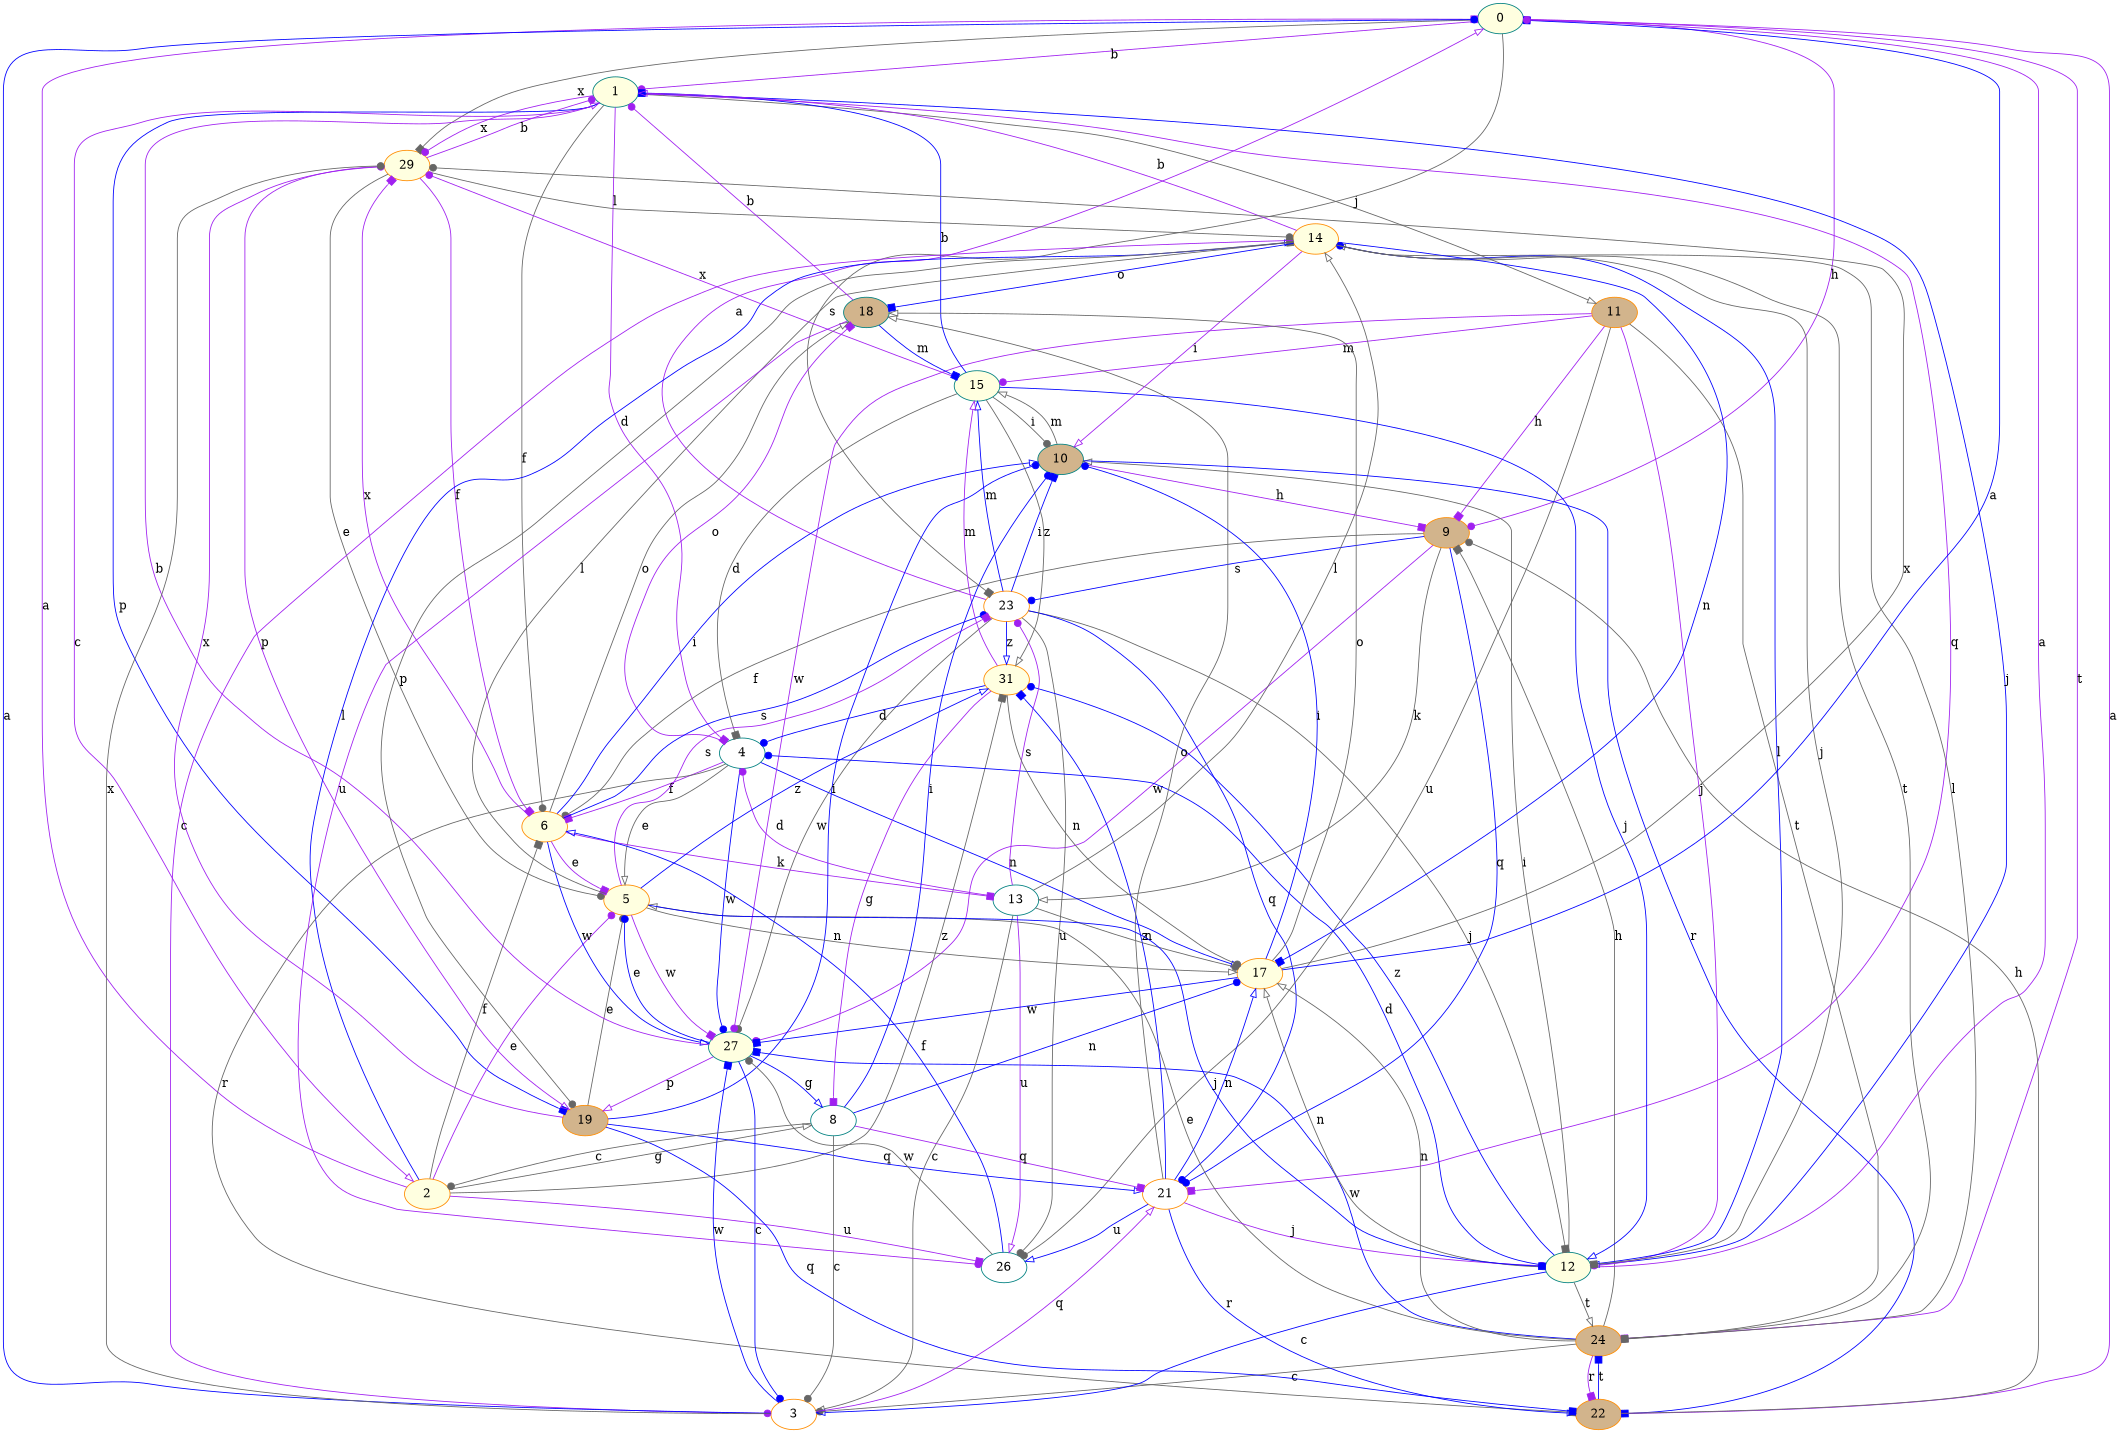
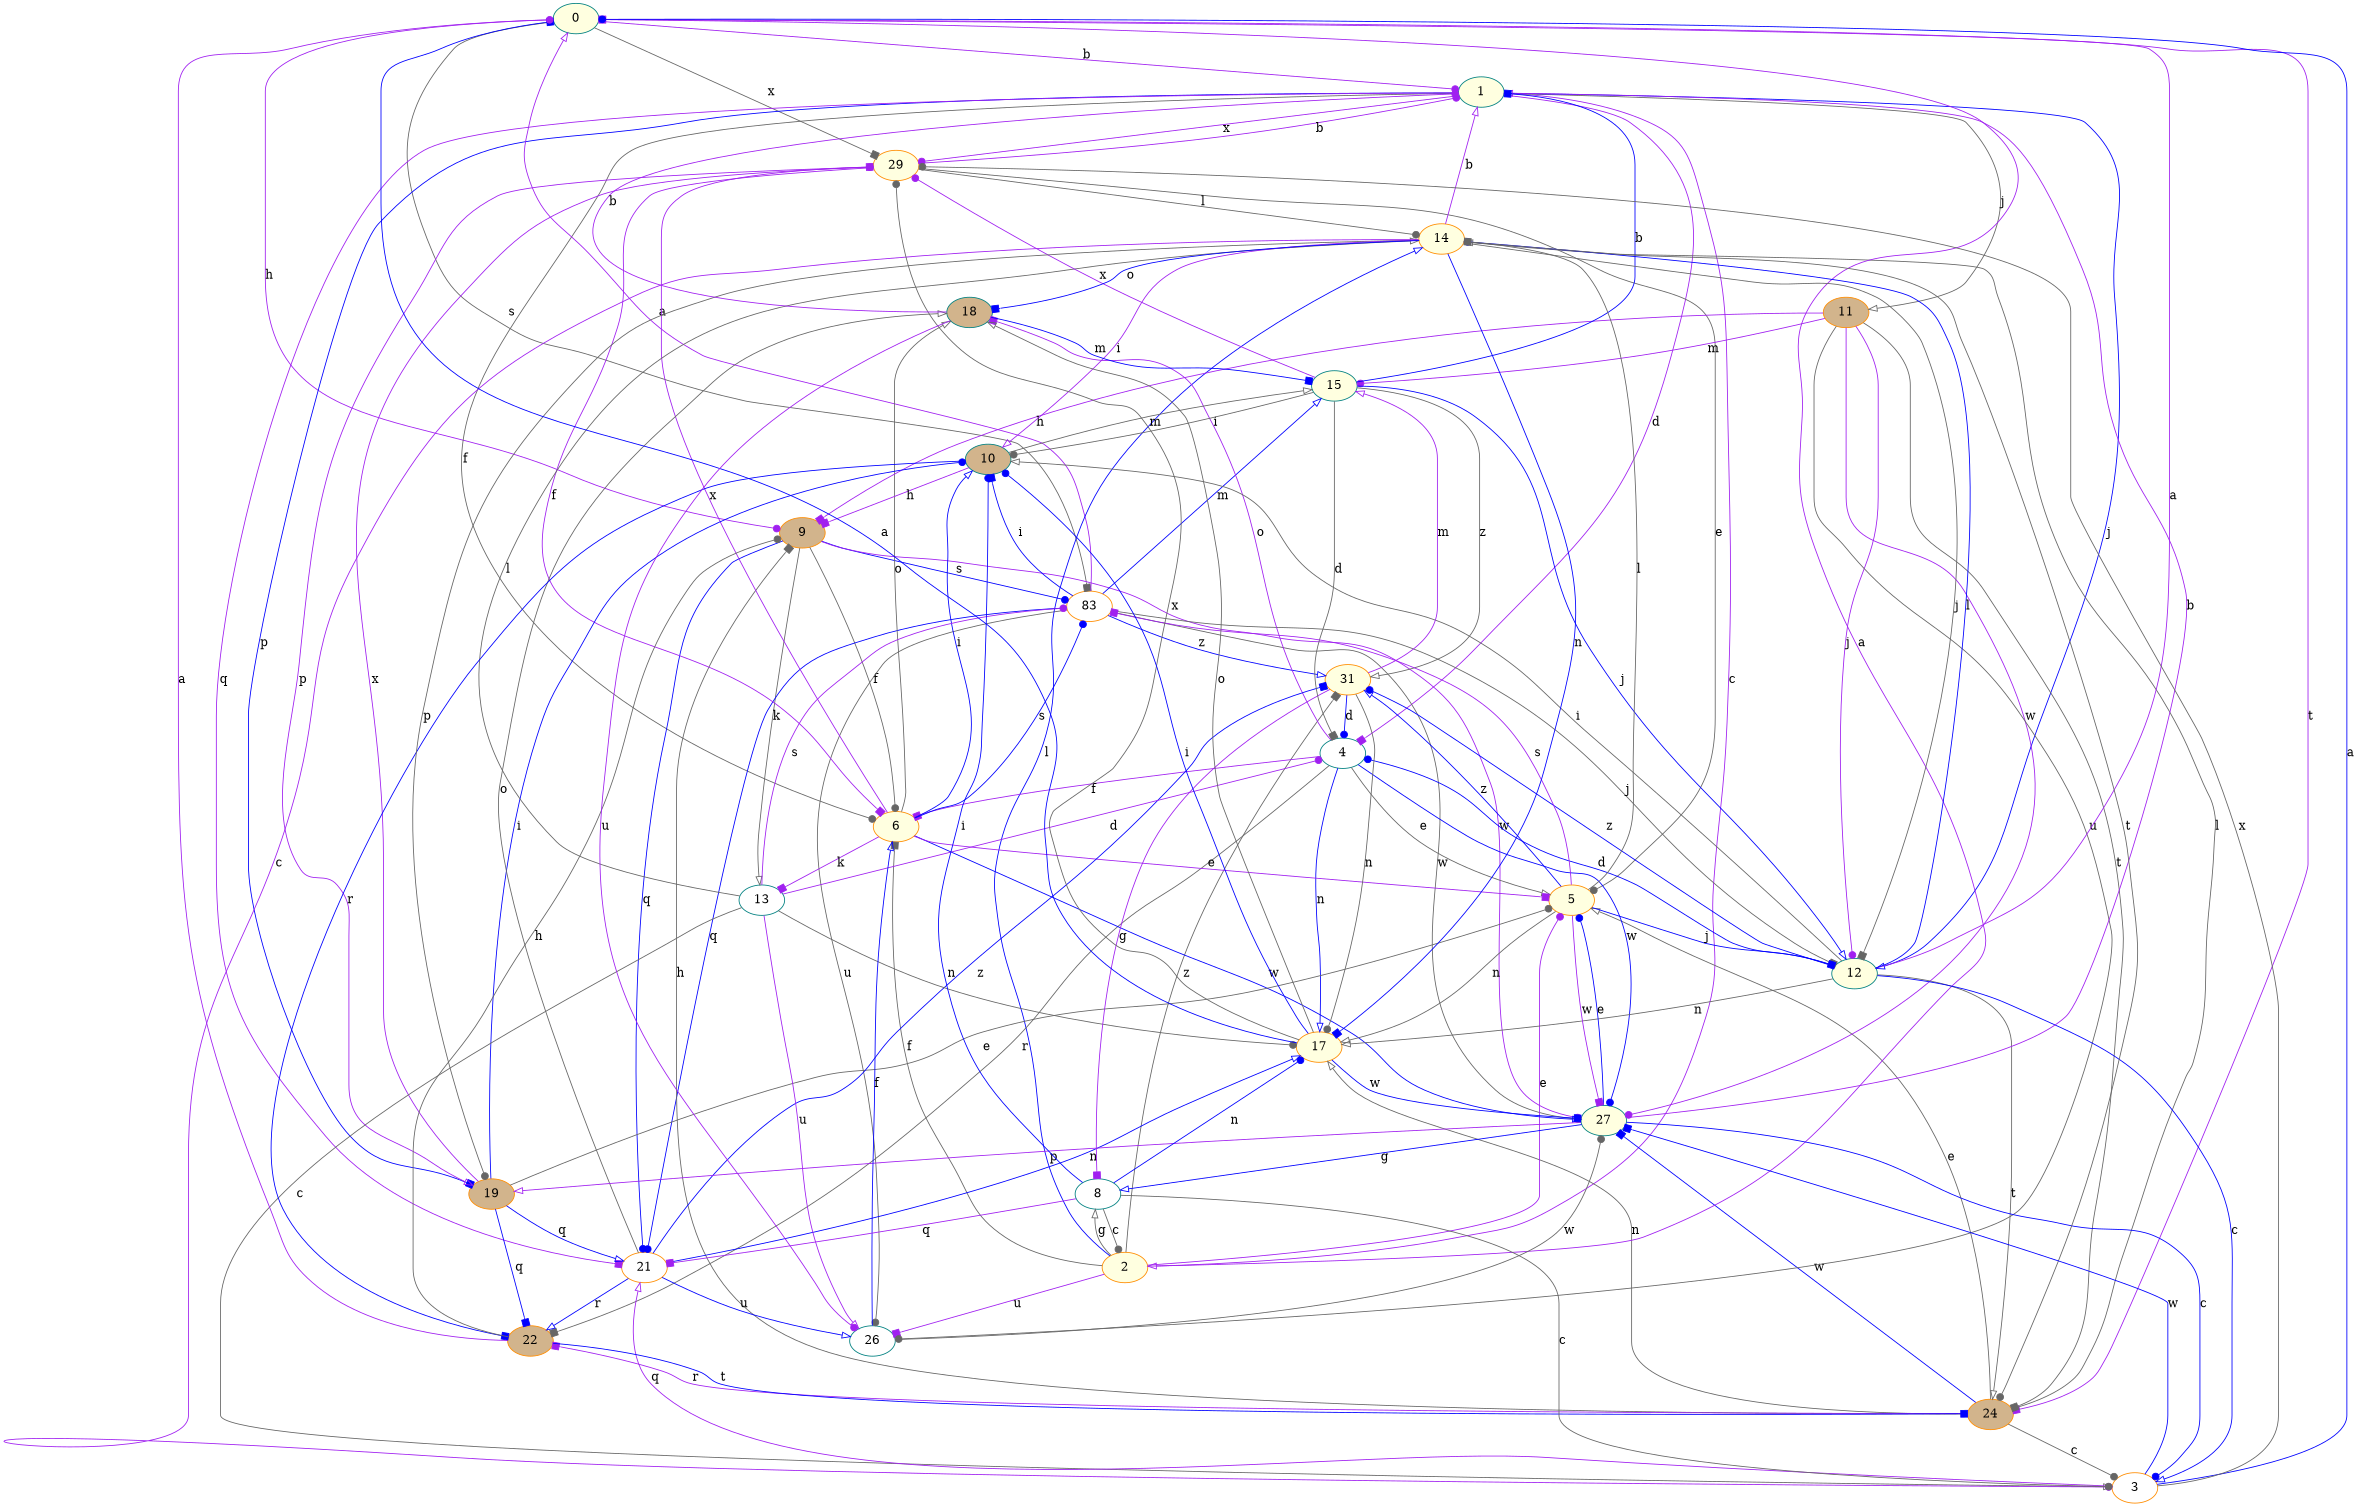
(1007, 606) -> (1090, 606)
(1349, 1248) -> none
